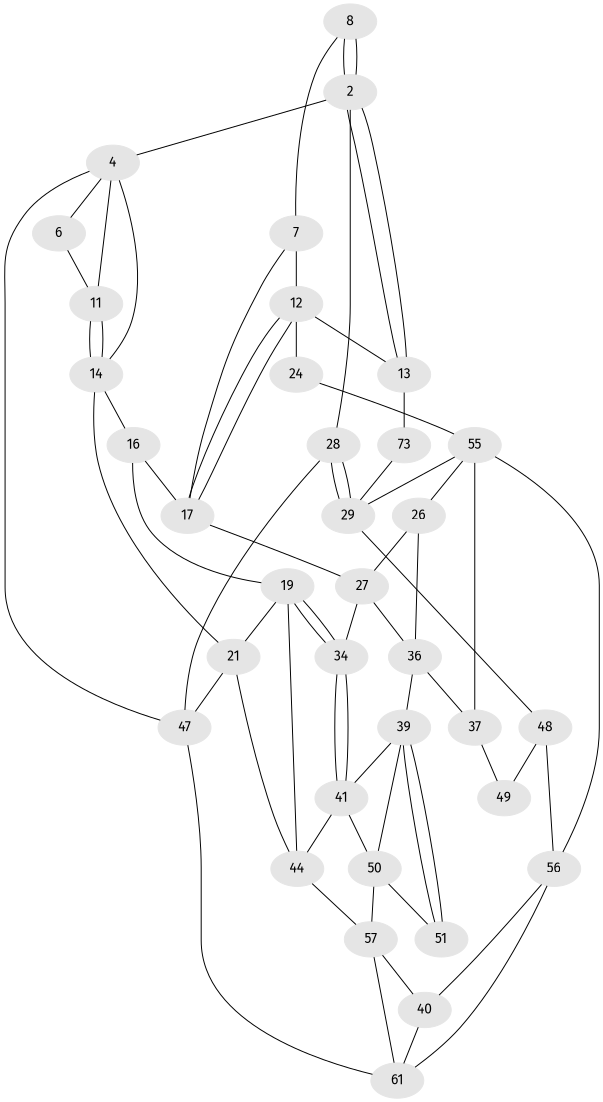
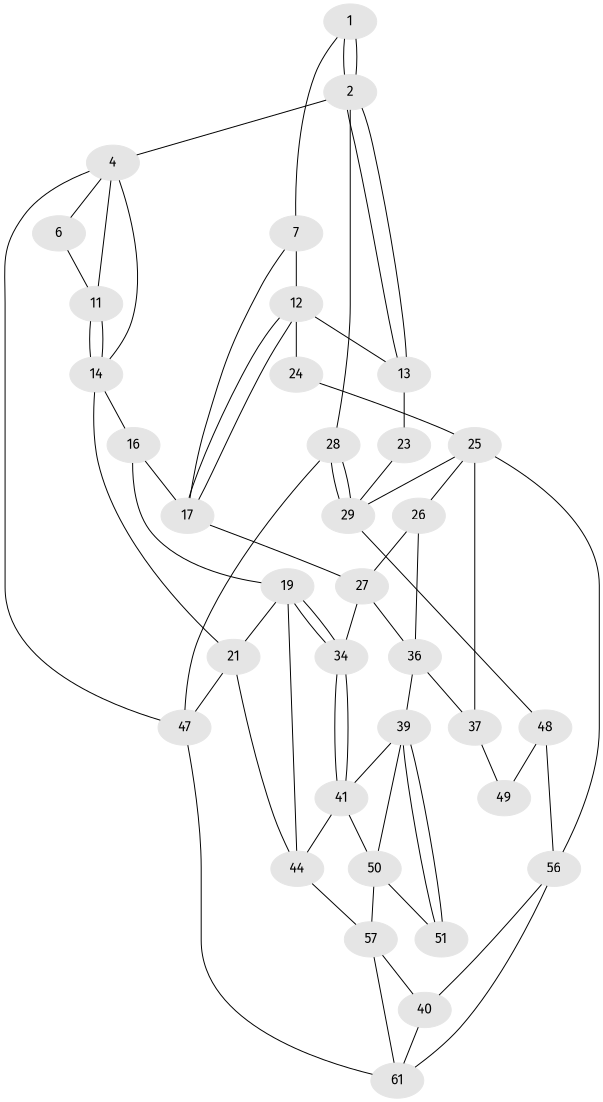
(350, 22) -> (350, 22)
(404, 445) -> (404, 445)
(475, 445) -> (475, 445)
